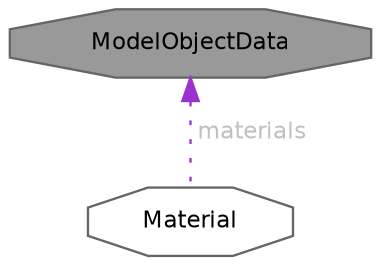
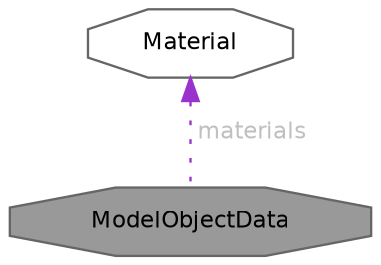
(190, 144) -> (190, 144)
